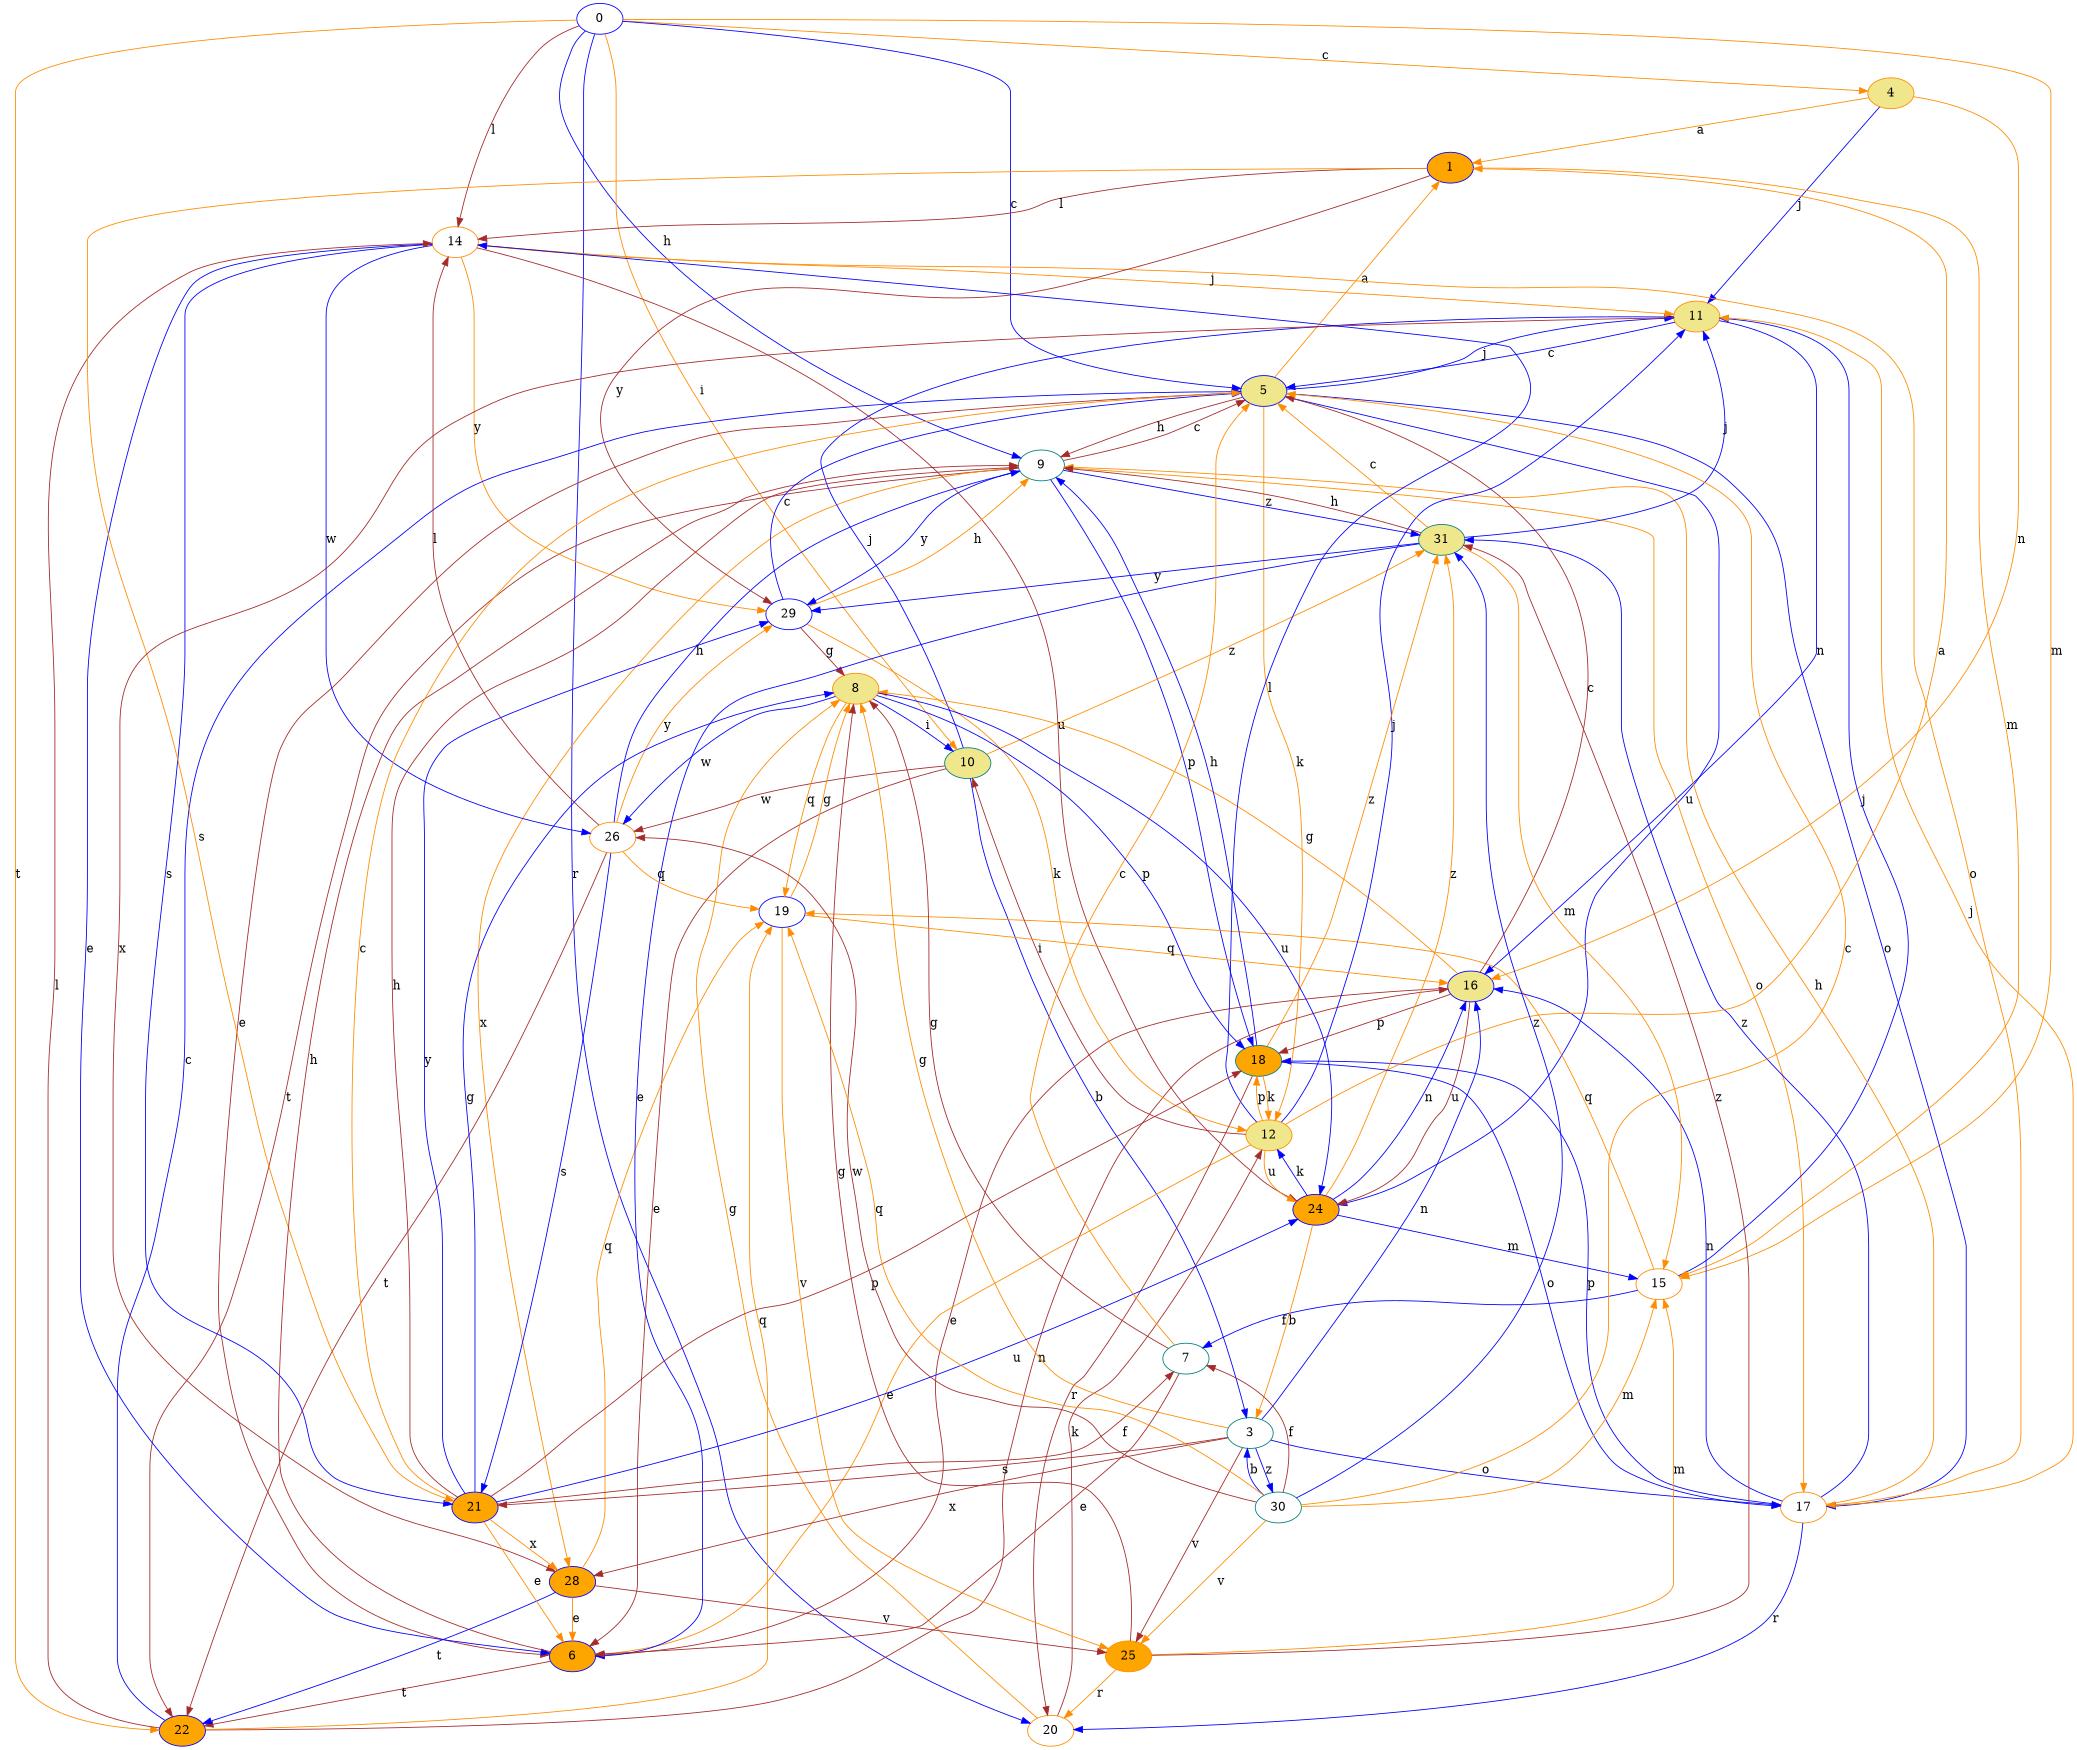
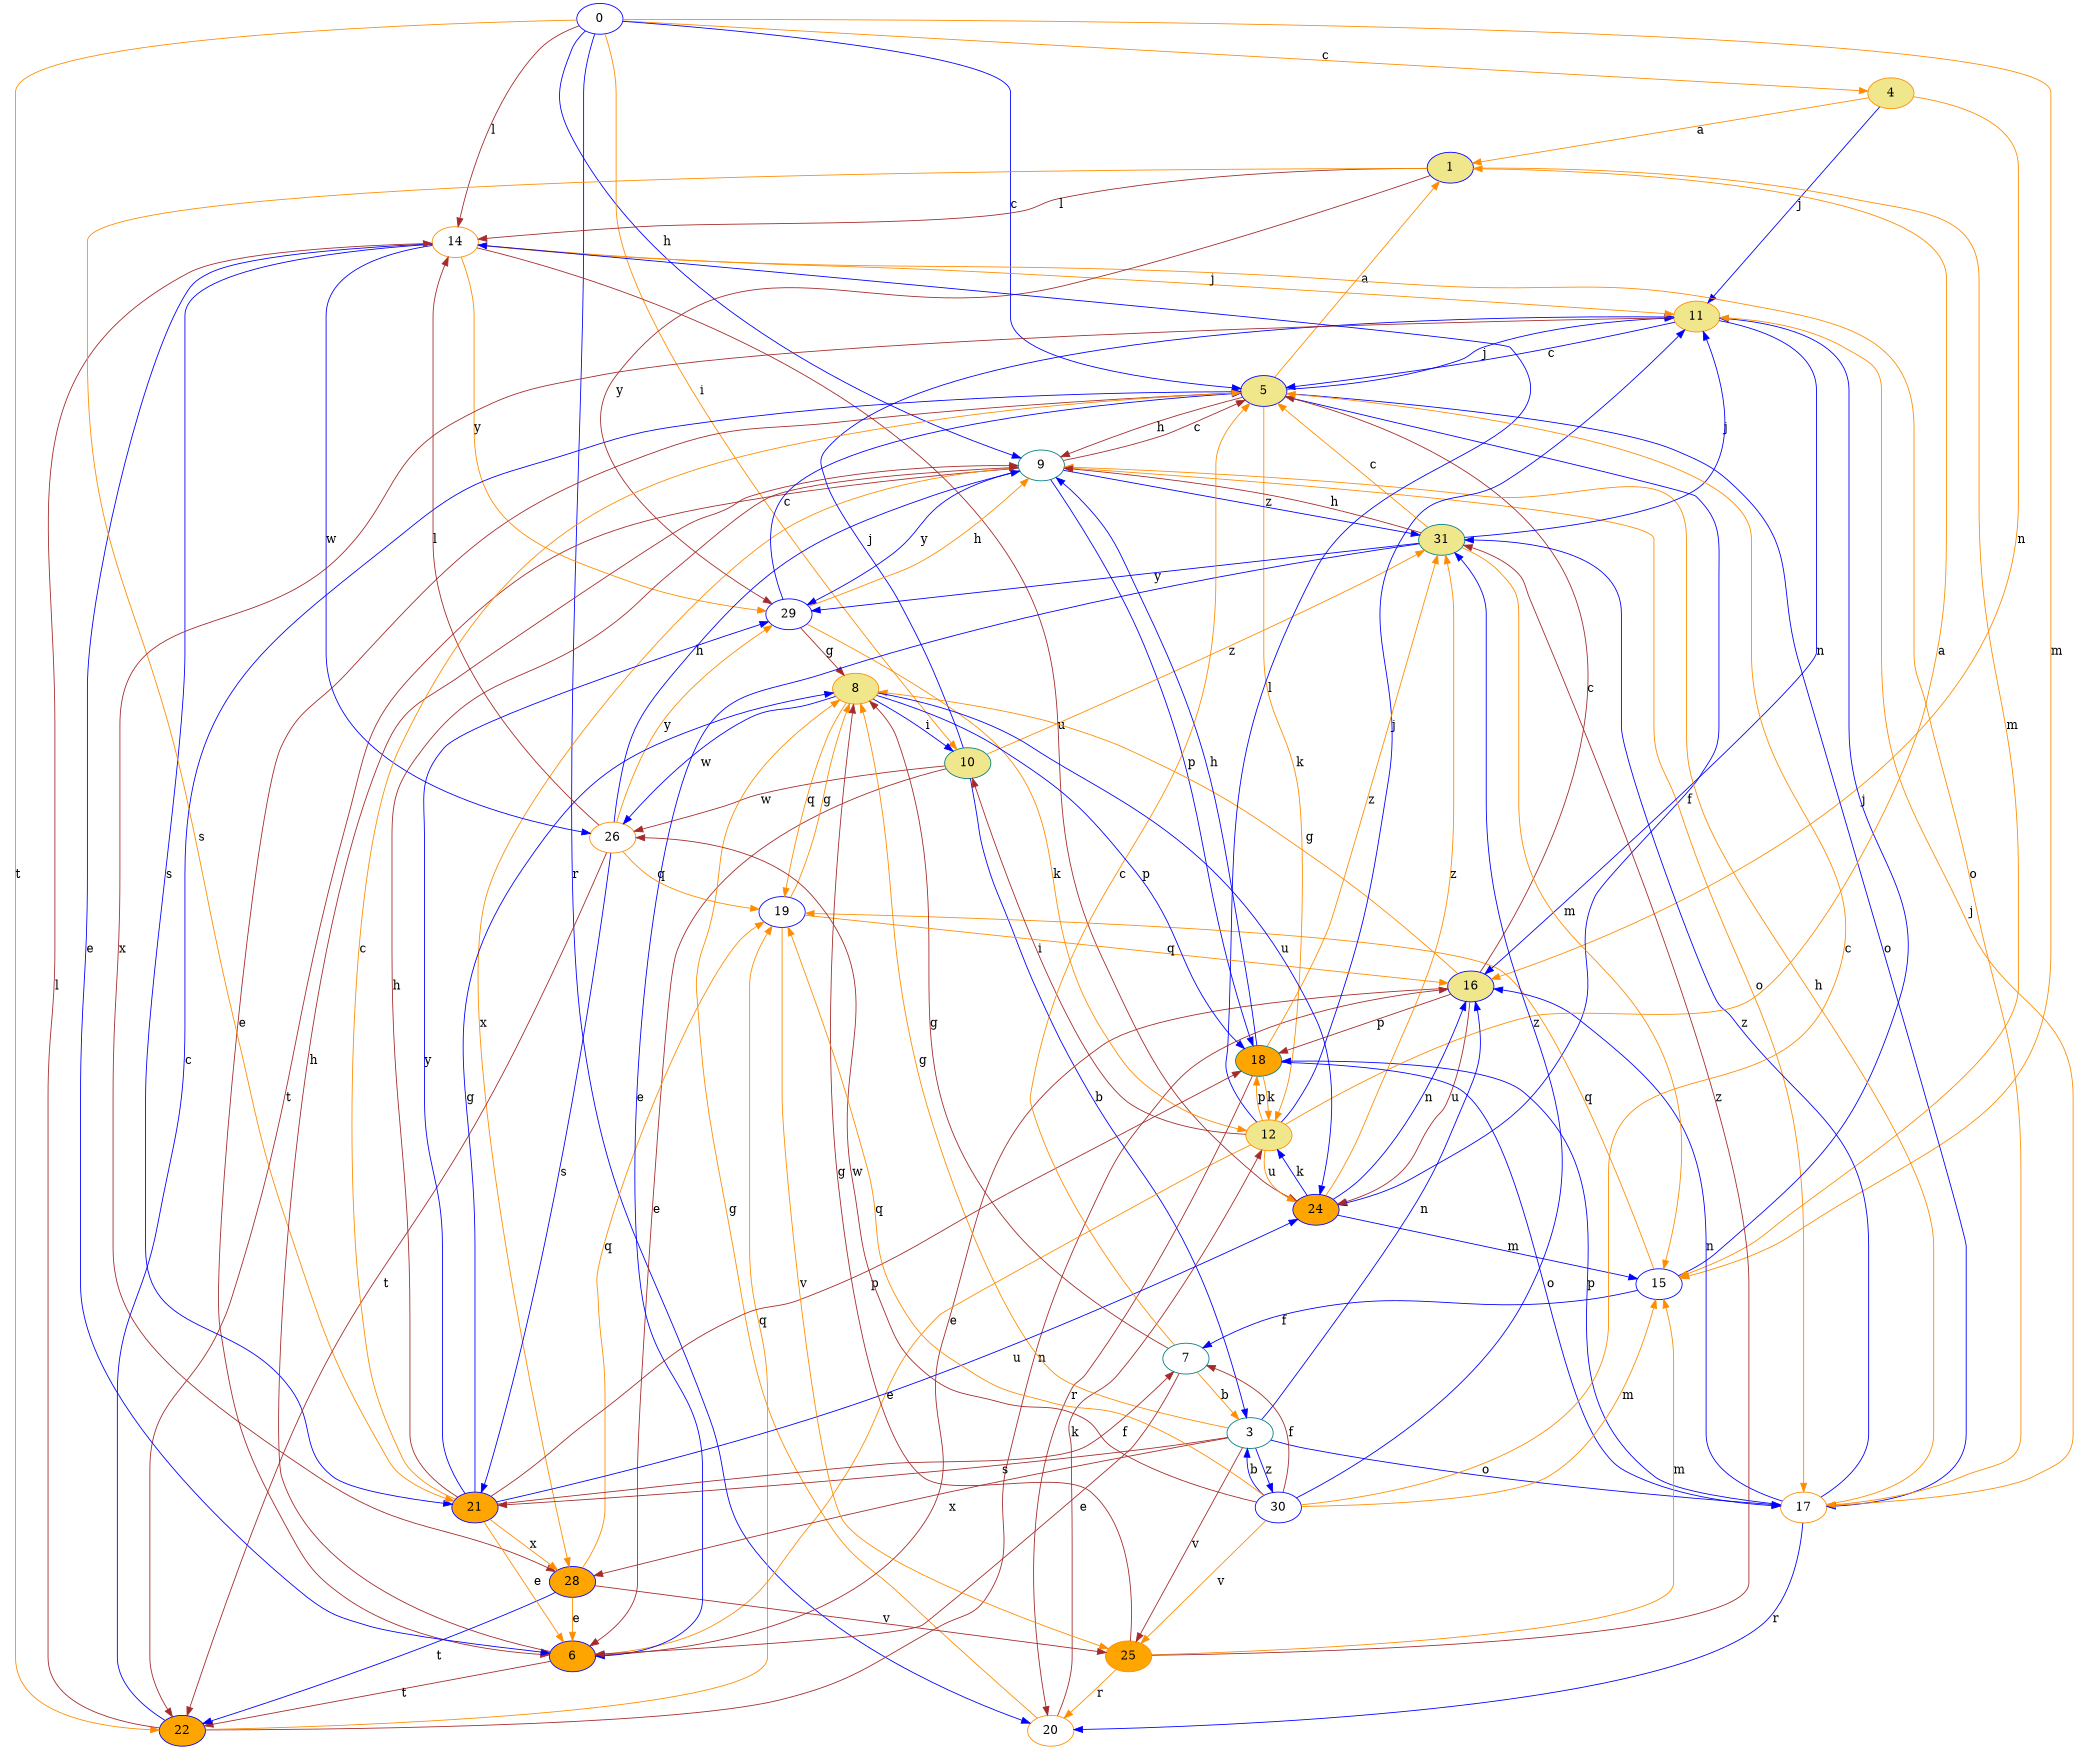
(1450, 168) -> (1450, 168)
(1690, 800) -> (1690, 800)
(1659, 1284) -> (1659, 1284)
(1287, 1323) -> (1215, 1392)
(1278, 1507) -> (1278, 1507)
